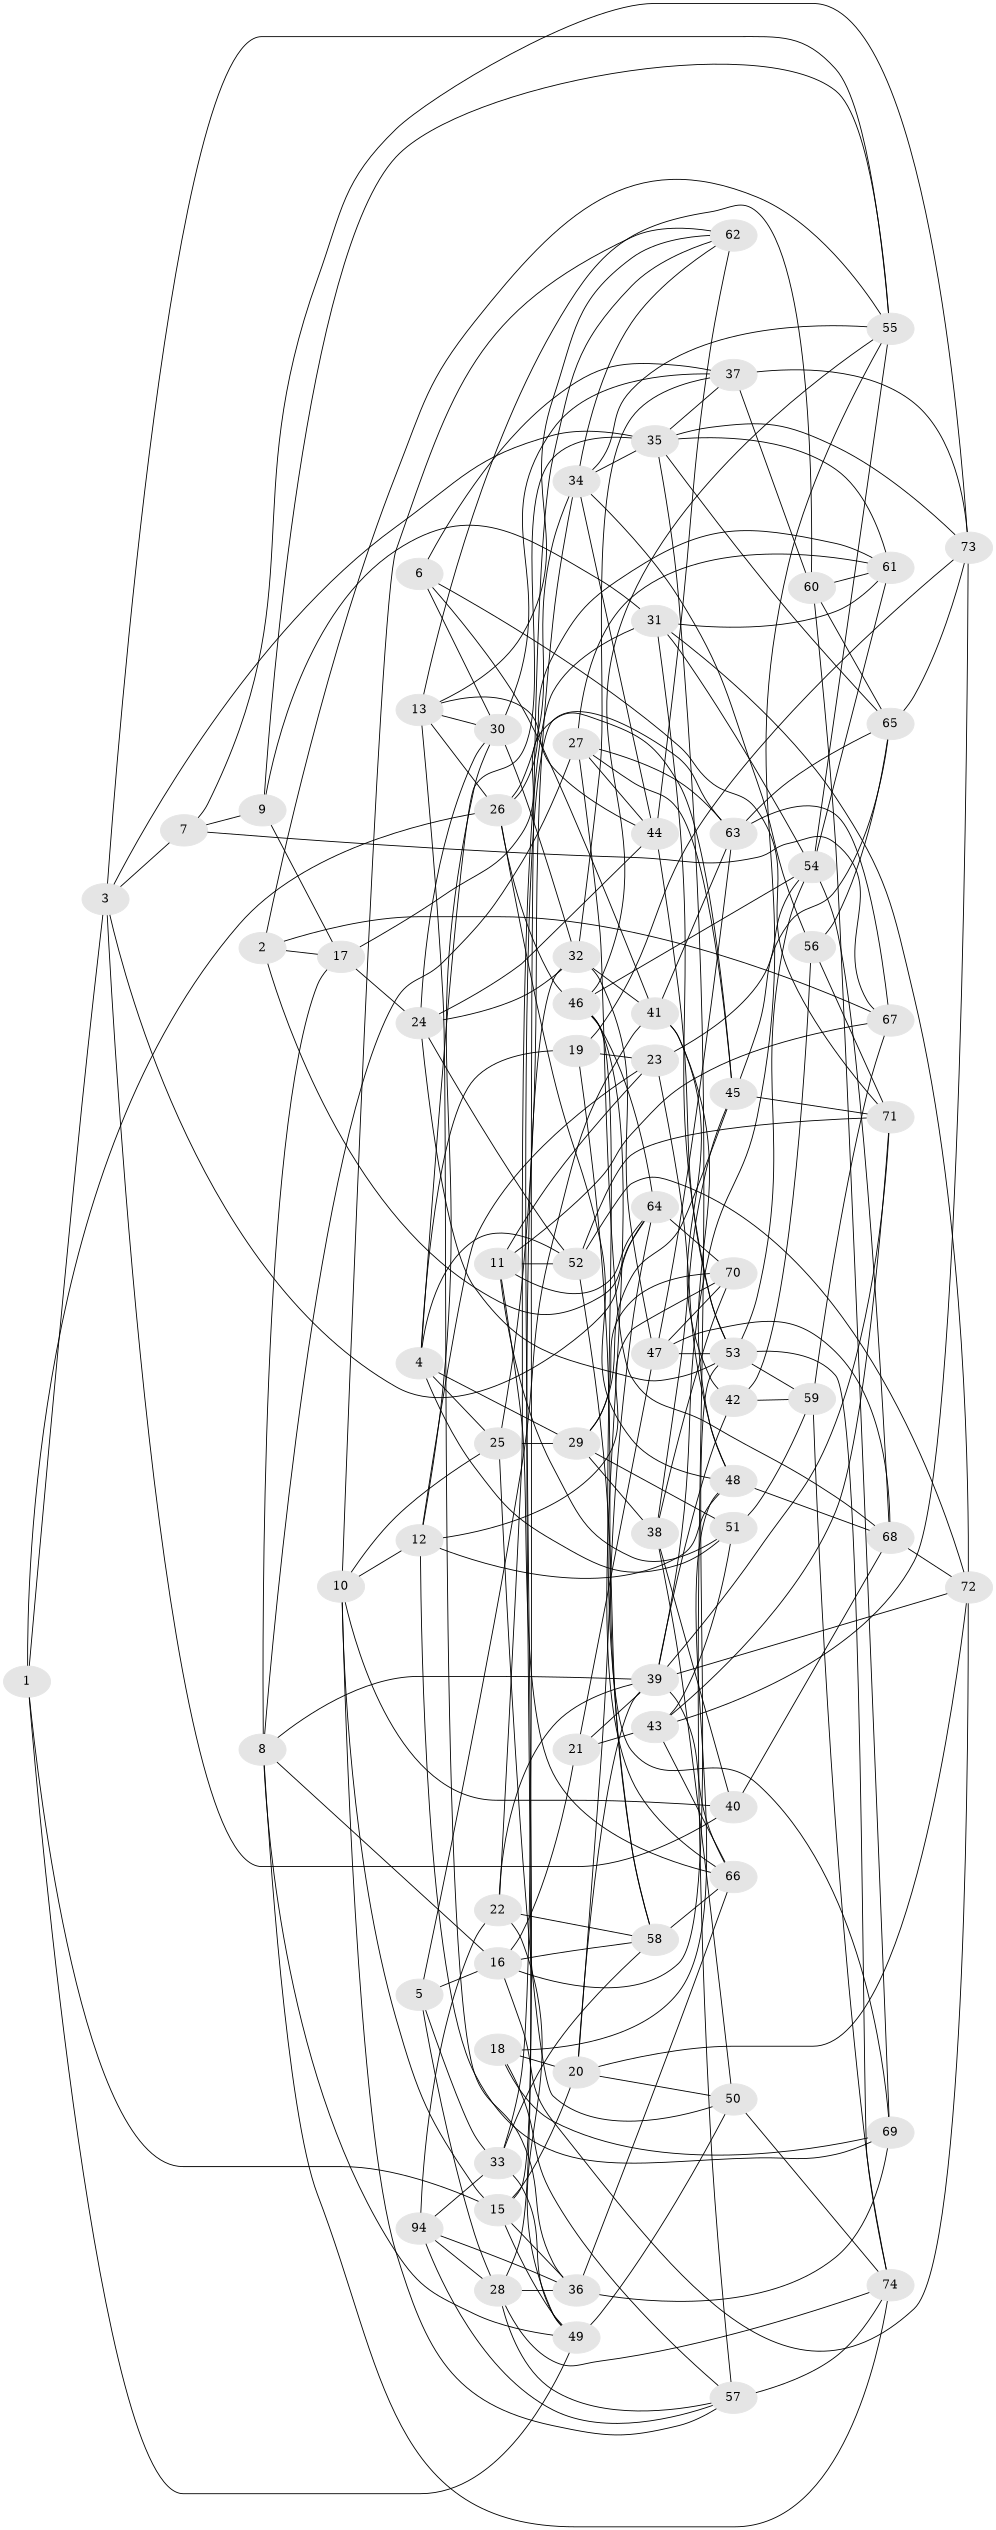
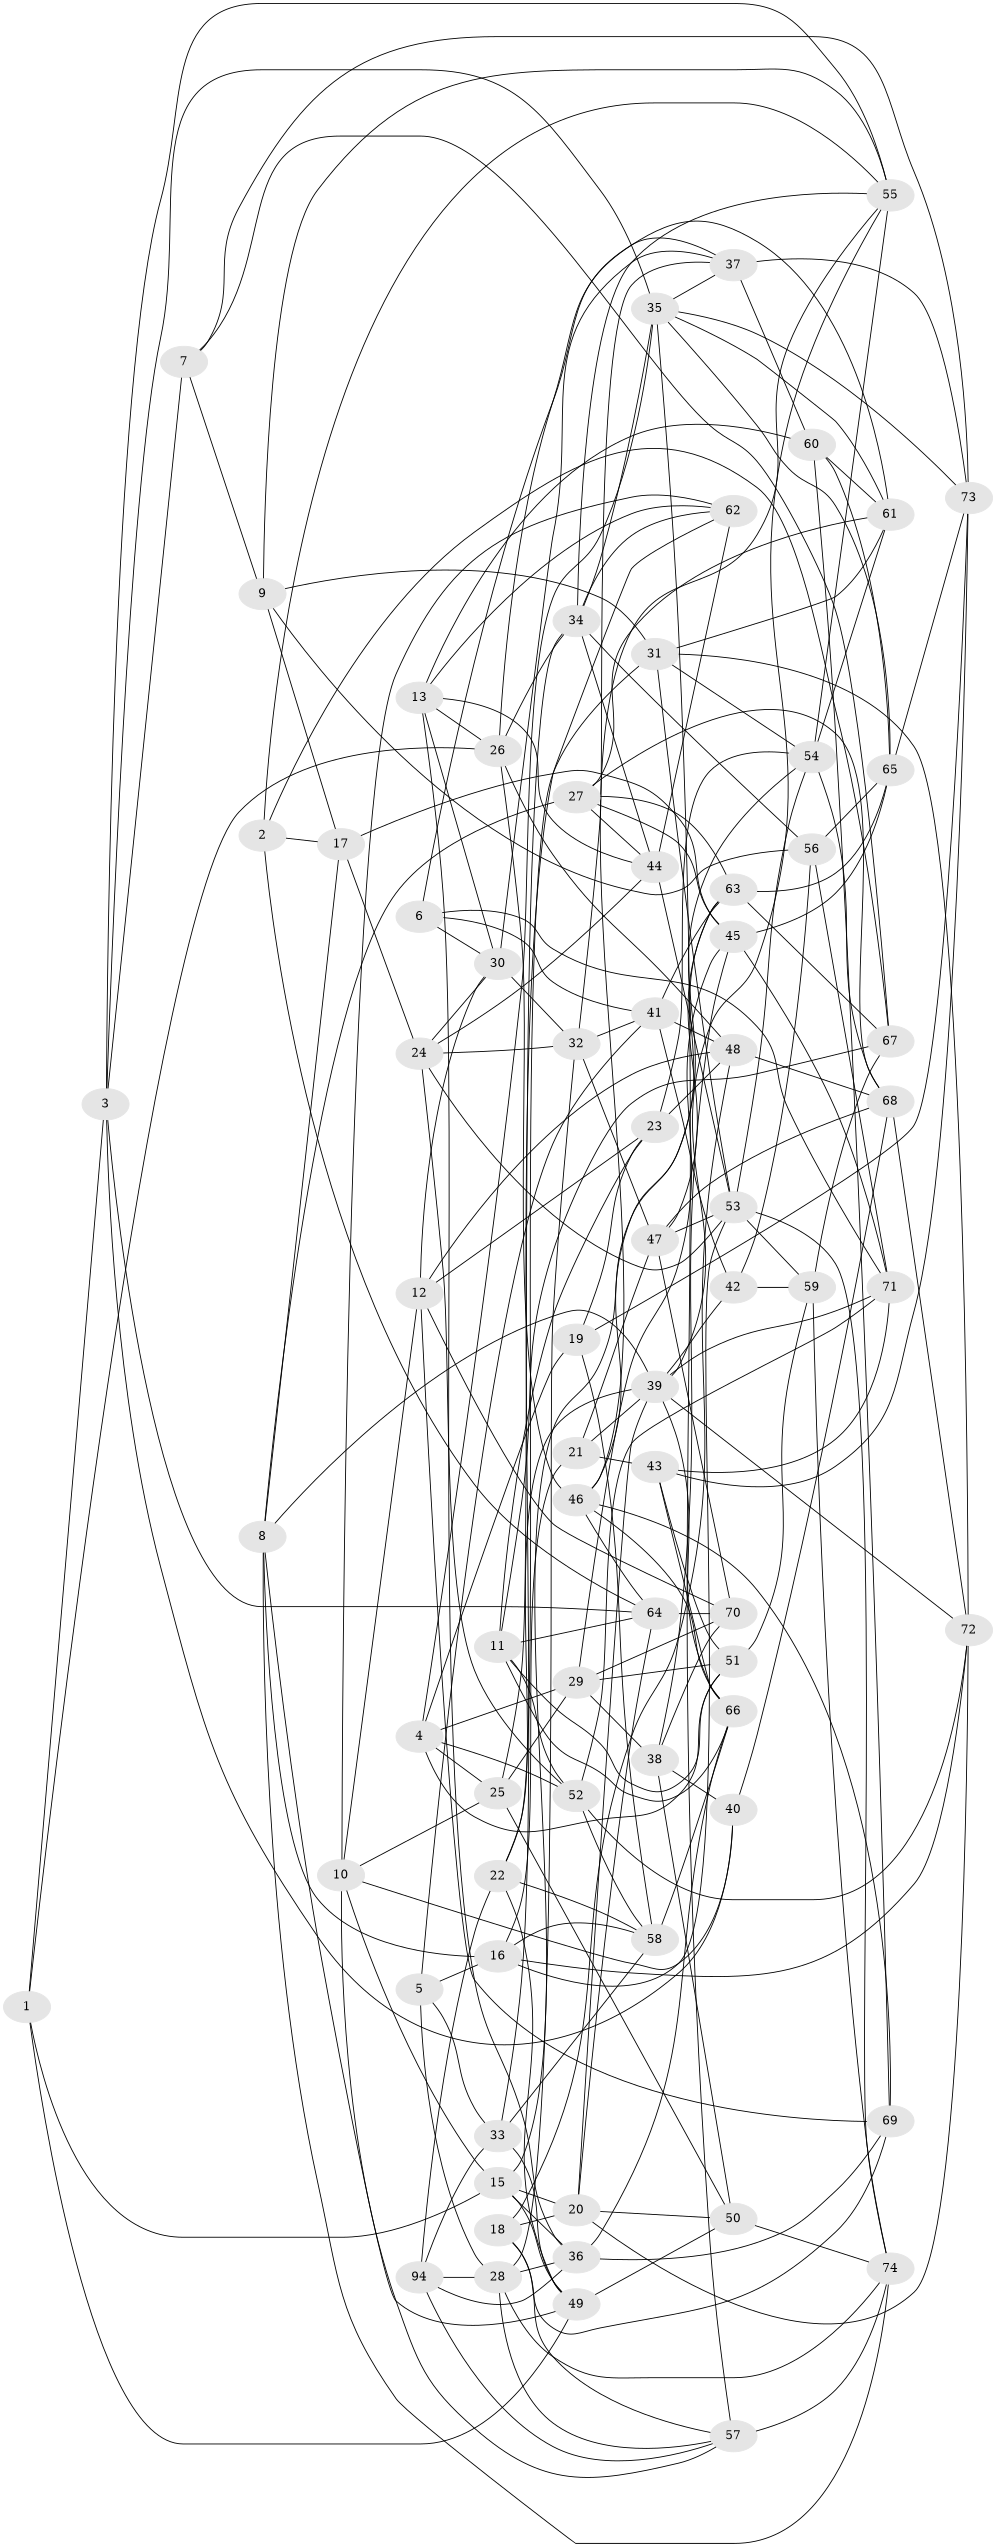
none -> (496, 831)
